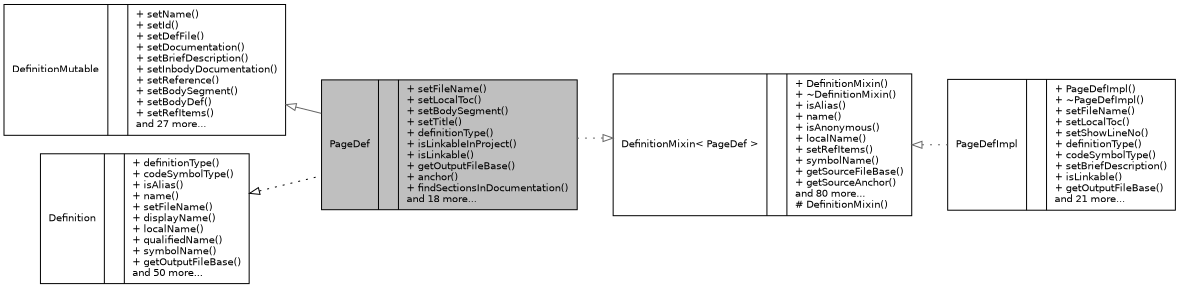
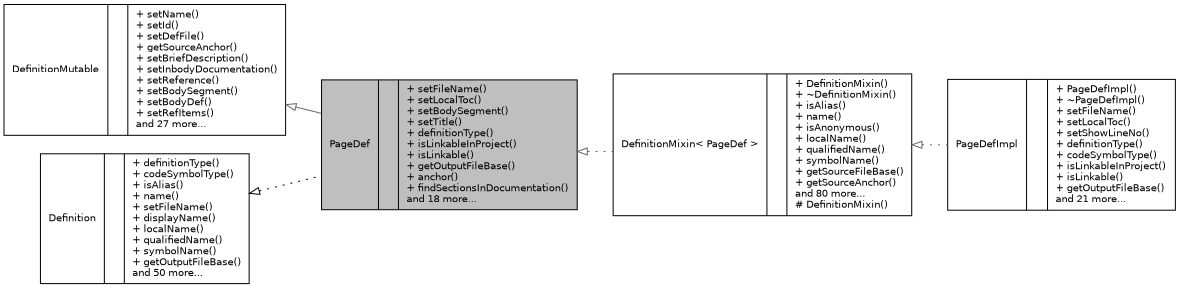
(190, 47) -> (187, 47)
(590, 138) -> (600, 152)
(834, 150) -> (840, 150)
(1111, 166) -> (1111, 166)
